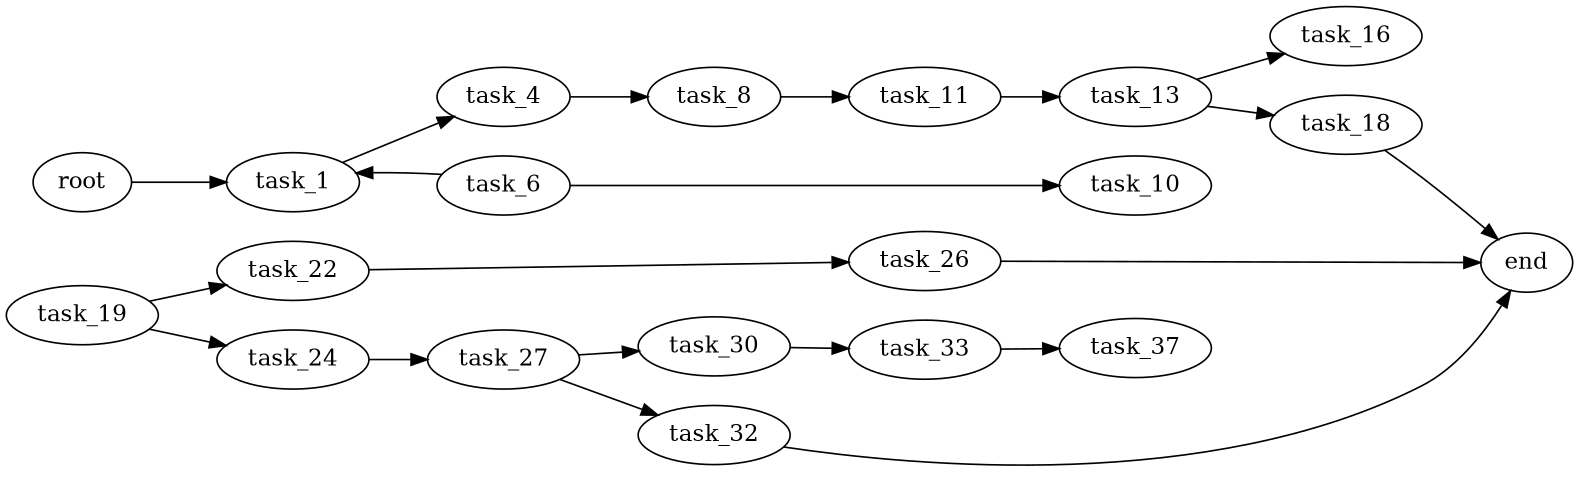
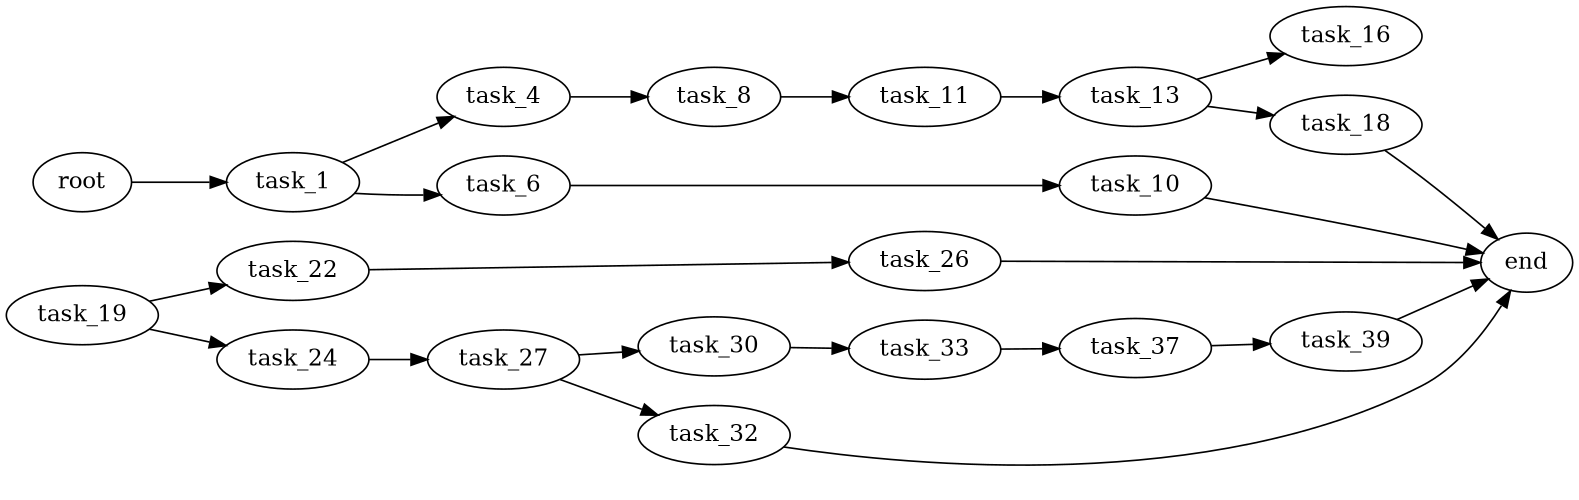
(407, 173) -> (389, 195)
none -> (1336, 223)
none -> (1346, 341)
